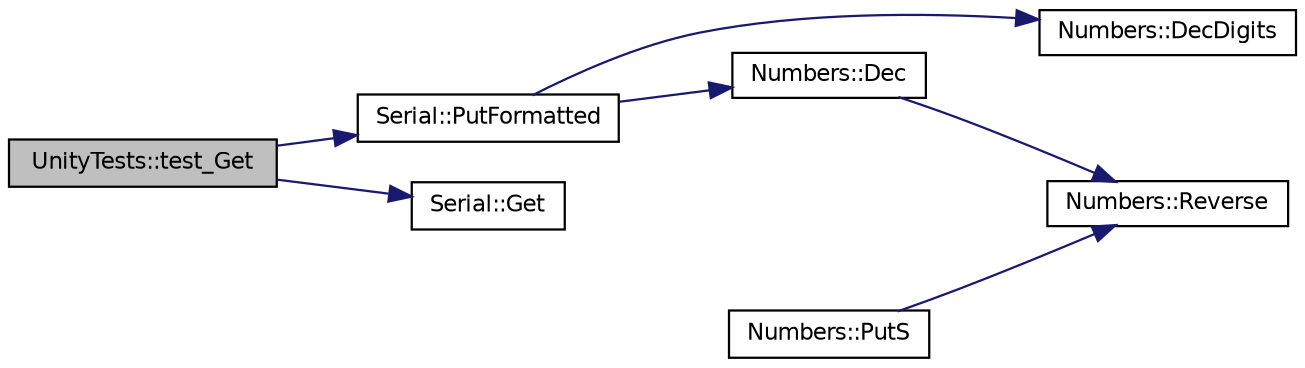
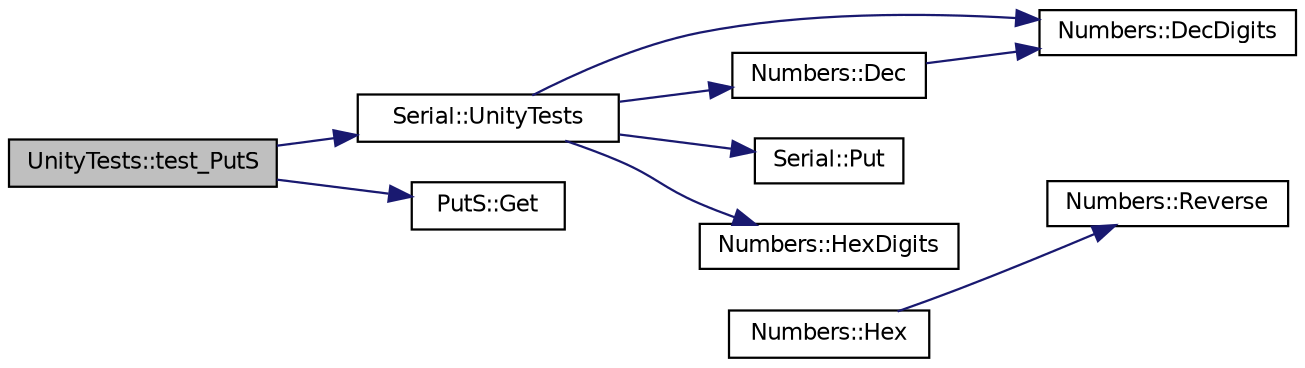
(488, 118) -> (488, 118)
(997, 133) -> (971, 57)
none -> (829, 161)
(143, 163) -> (143, 163)
(488, 206) -> (488, 206)
none -> (829, 246)
(829, 334) -> (829, 334)
